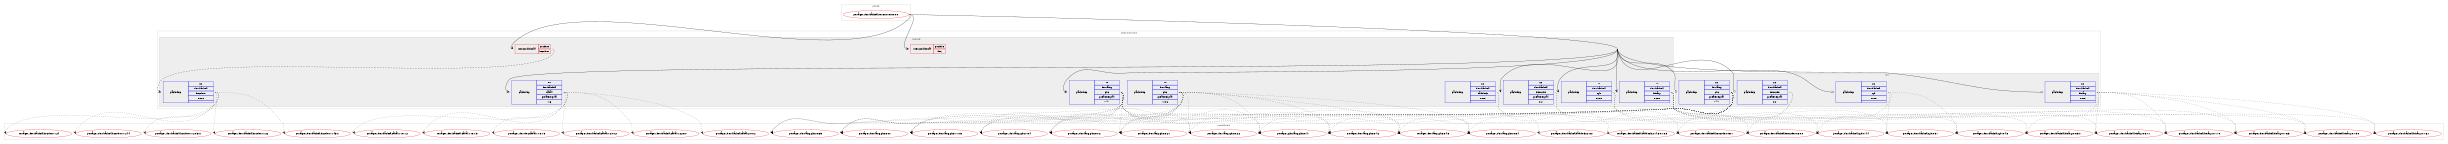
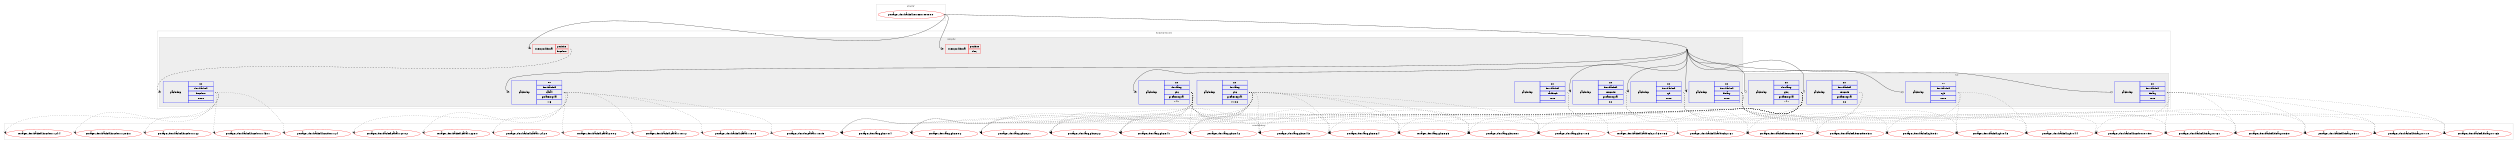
none -> (527, 134)
(1294, 134) -> (1154, 134)
(2339, 134) -> (2130, 134)
